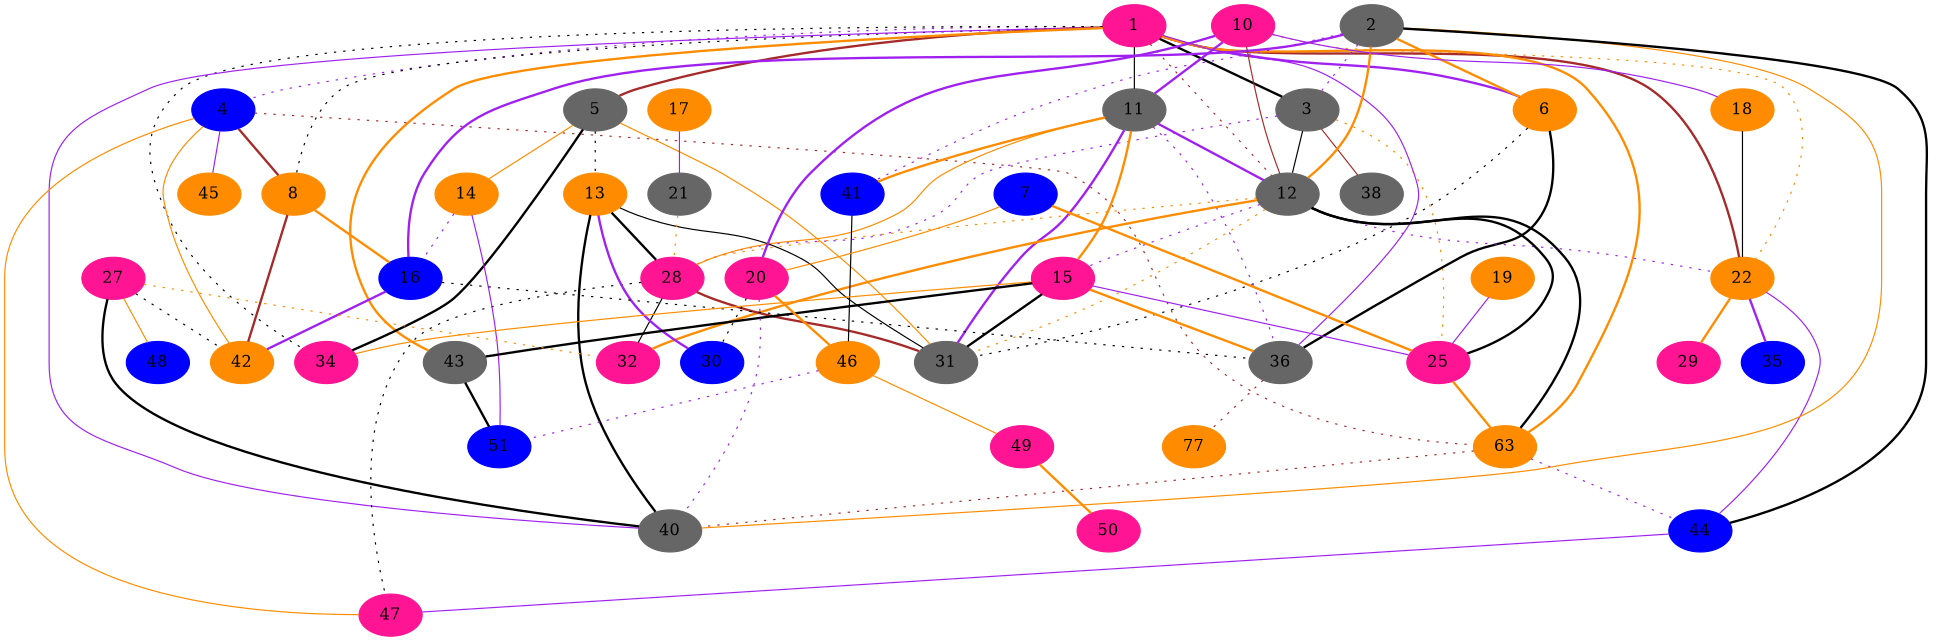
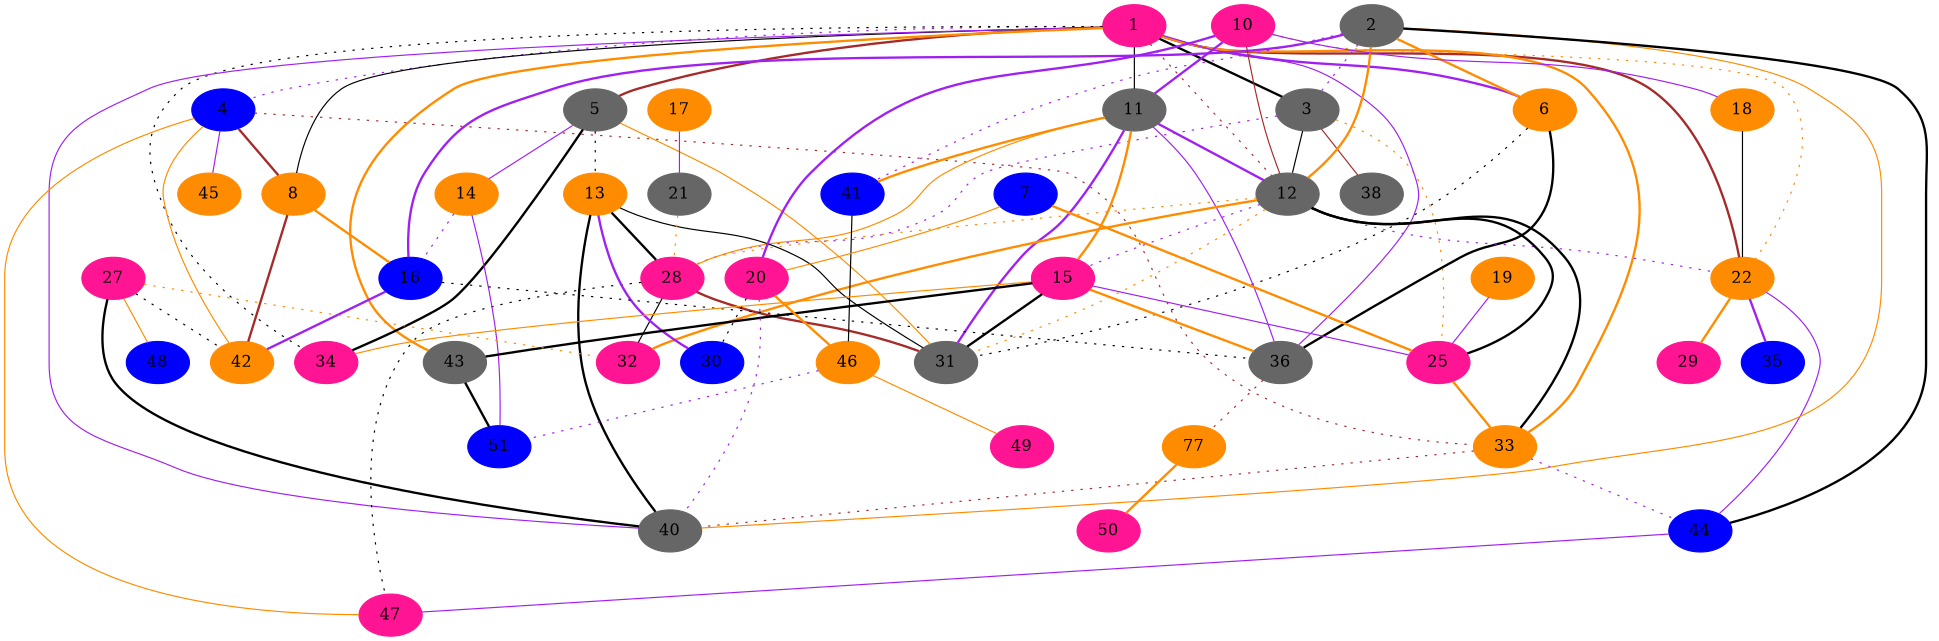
(671, 44) -> (671, 44)
(531, 152) -> (531, 152)
(1235, 243) -> (1235, 243)
(1505, 447) -> (1505, 447)
(1060, 484) -> (1150, 490)
